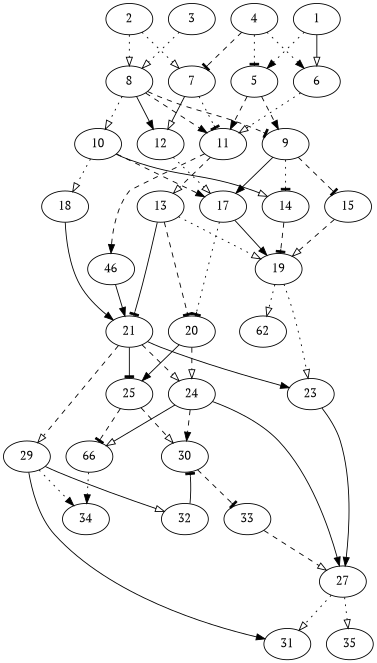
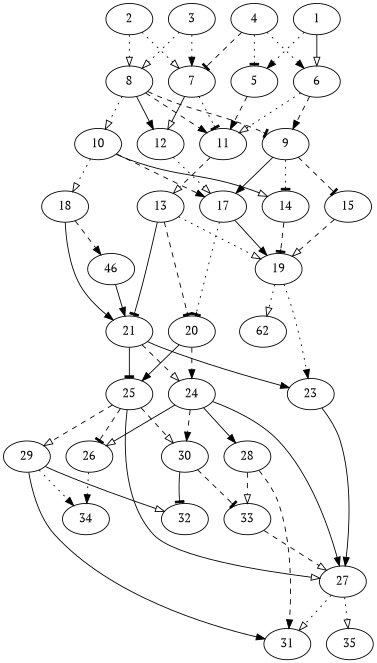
none -> (192, 46)
(267, 108) -> (303, 109)
(141, 185) -> (85, 234)
(297, 326) -> (297, 326)
(192, 364) -> (192, 364)
(81, 391) -> (82, 423)
(89, 457) -> (89, 457)
none -> (247, 457)
(191, 490) -> (179, 485)
none -> (167, 544)
